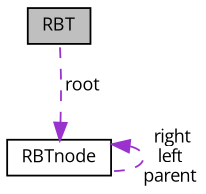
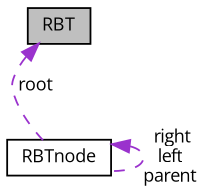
(61, 83) -> (16, 100)
